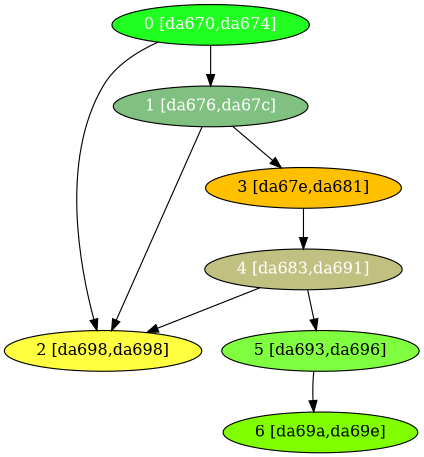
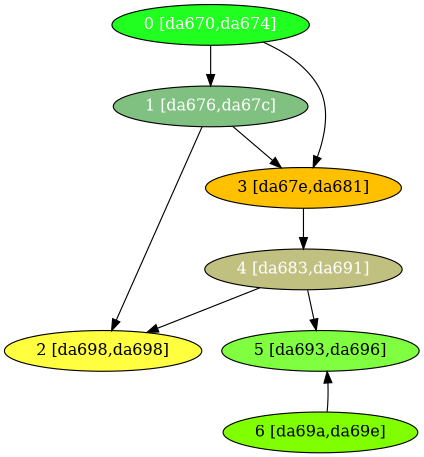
(79, 166) -> (319, 87)
(313, 386) -> (328, 397)
